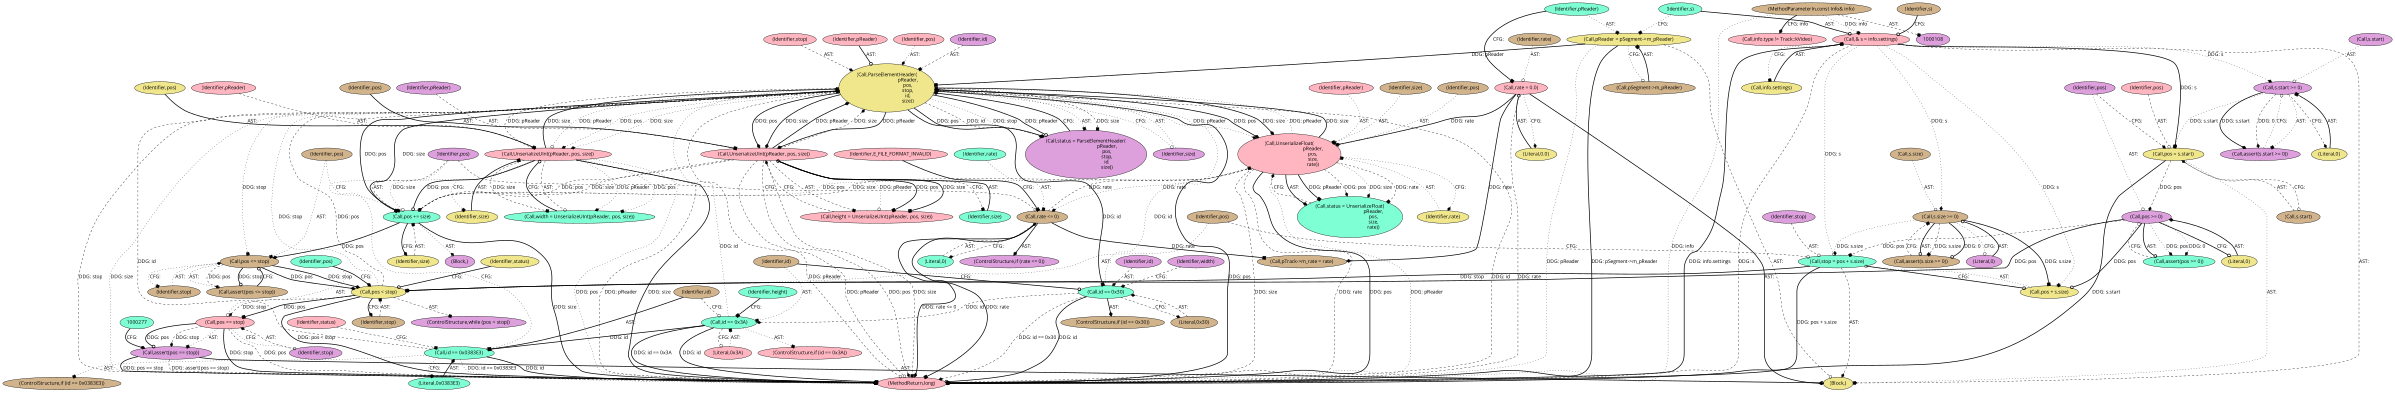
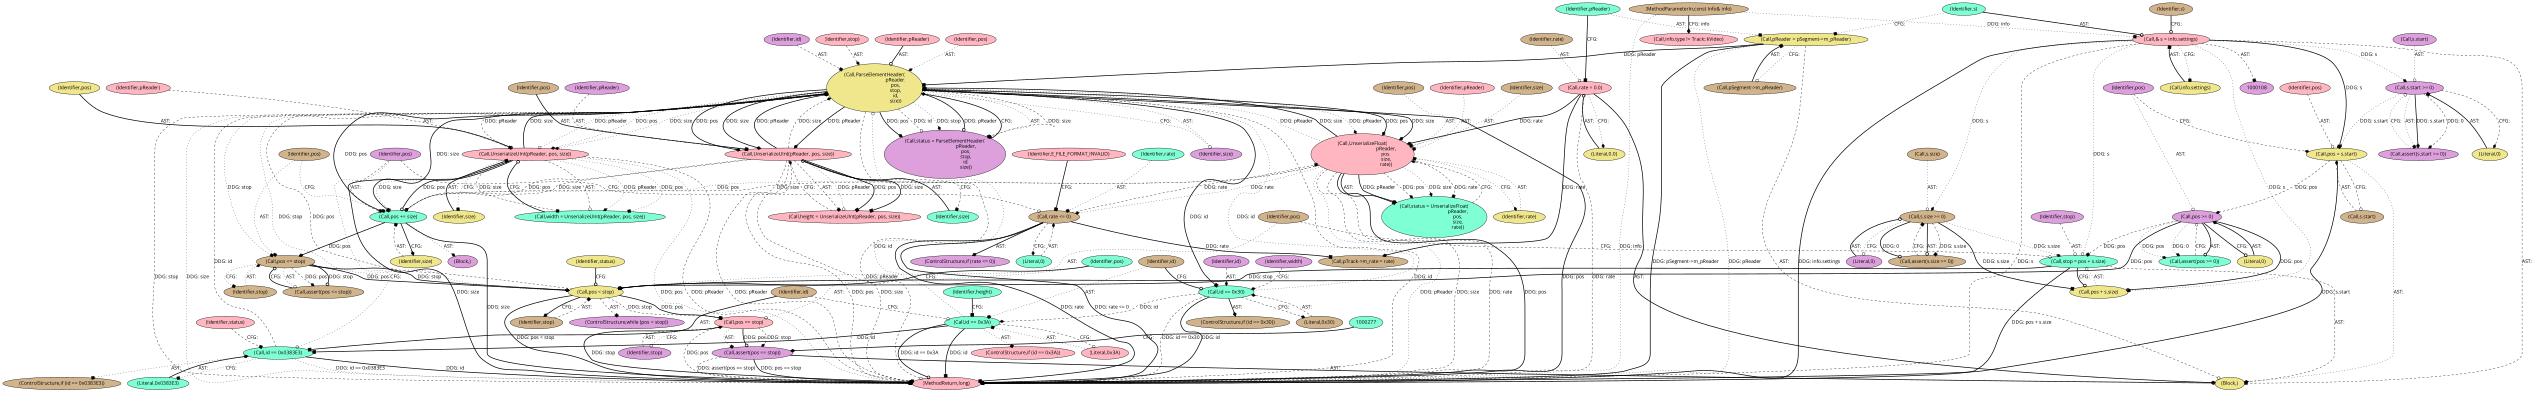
(1877, 24) -> (2234, 52)
